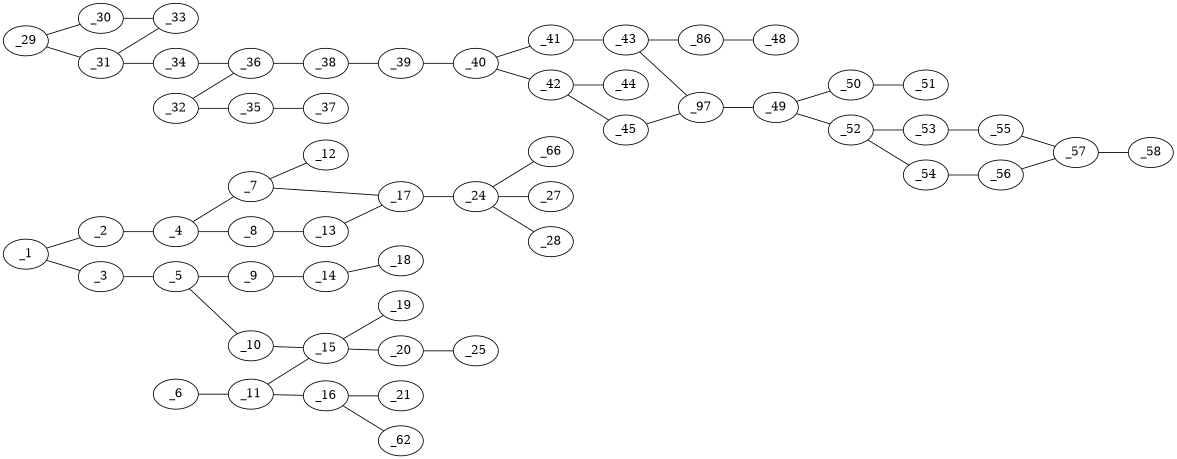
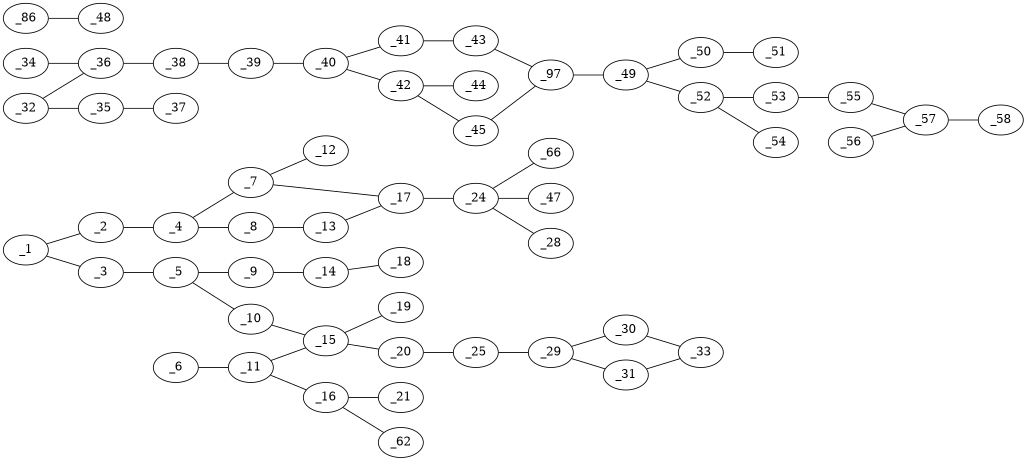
(663, 40) -> none
(138, 63) -> none
(963, 175) -> none
(551, 197) -> (551, 198)
none -> (513, 352)
